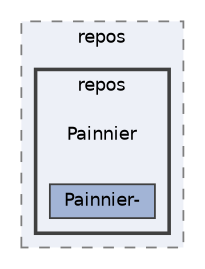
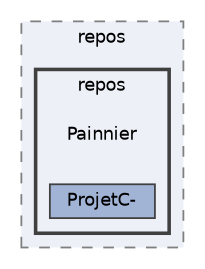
(102, 201) -> (102, 201)
